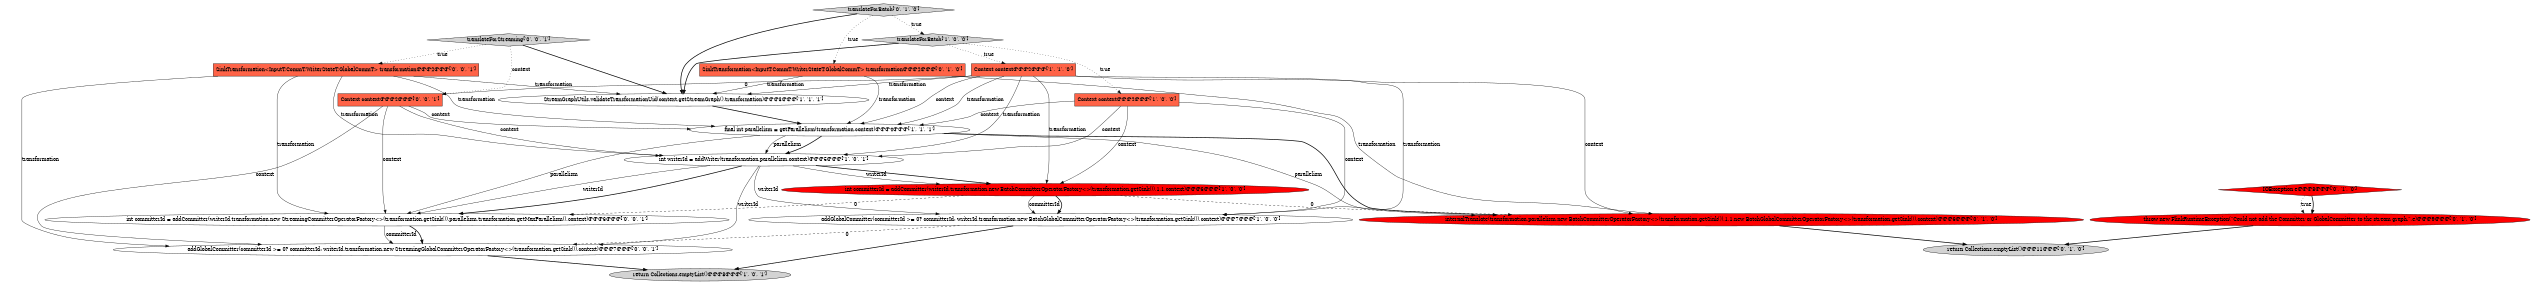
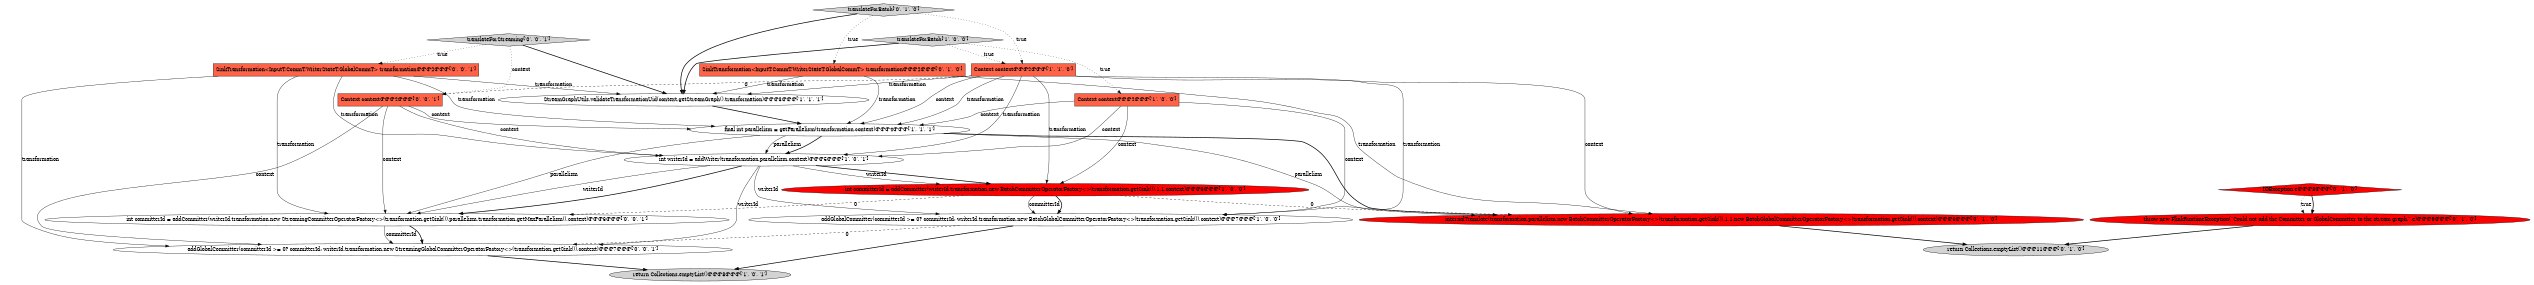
(907, 24) -> (978, 23)
(709, 83) -> (709, 83)
